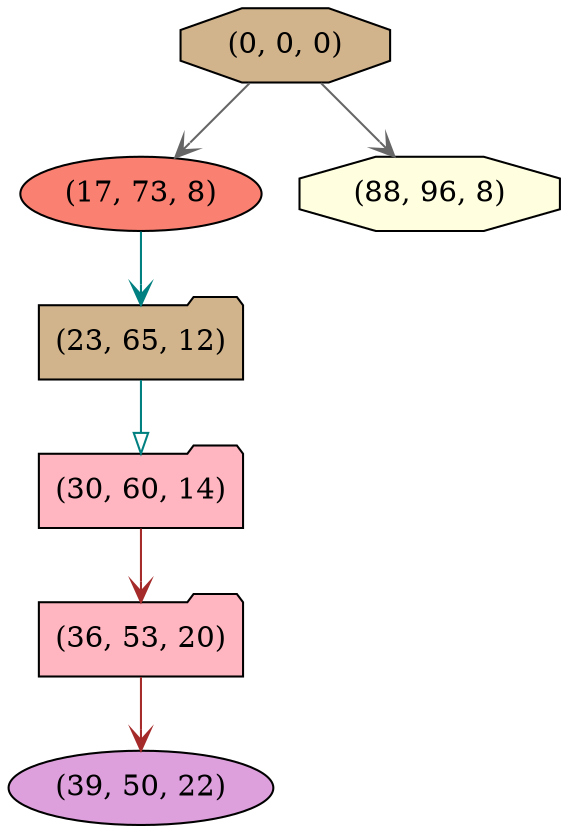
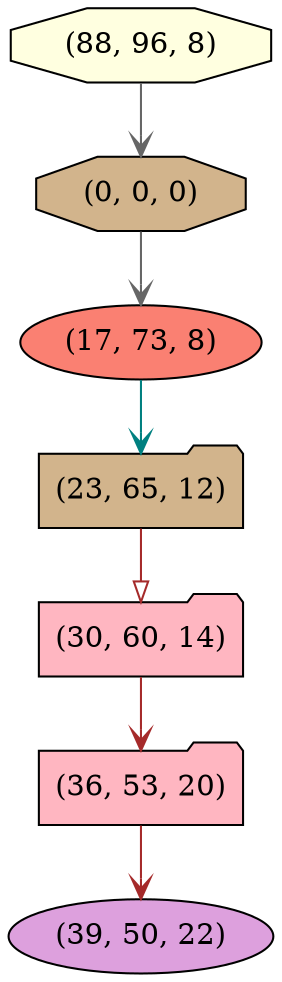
(350, 112) -> (141, 110)
(141, 407) -> (141, 555)
